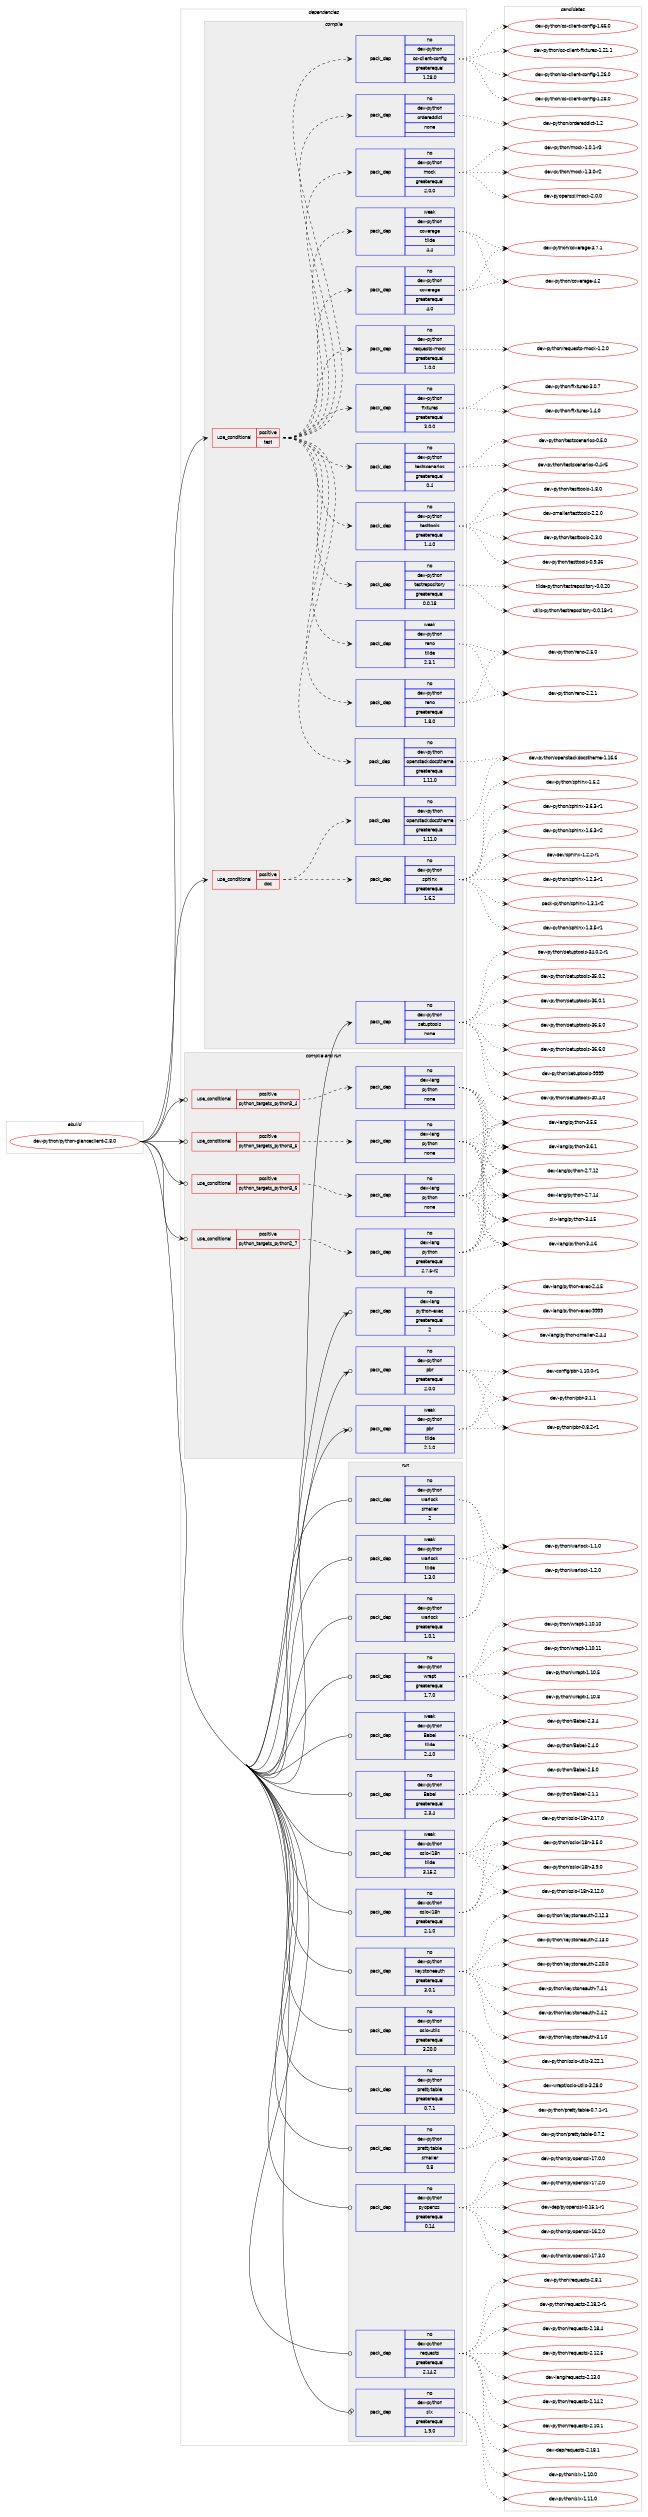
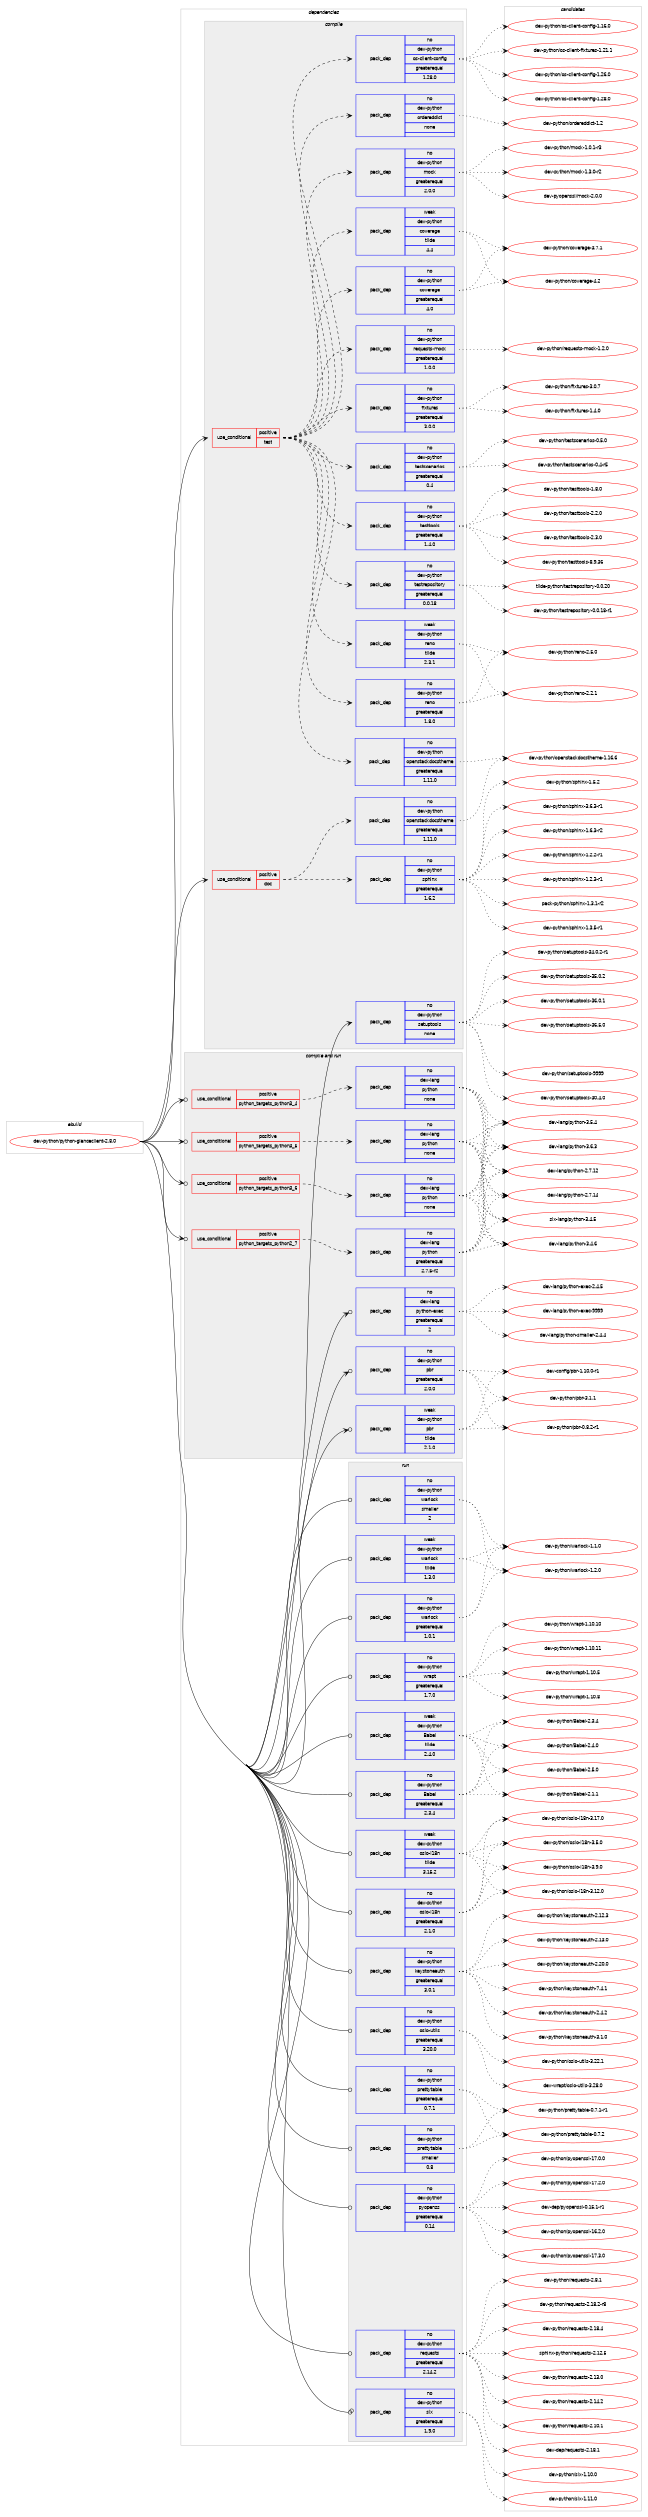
(573, 27) -> (573, 27)
(573, 514) -> (573, 514)
(573, 562) -> (573, 562)
(573, 611) -> (573, 611)
(573, 855) -> (573, 855)
(573, 1050) -> none
(573, 1123) -> (573, 1123)
(573, 1147) -> (573, 1147)
(573, 2305) -> (573, 2305)
(573, 2353) -> (573, 2353)
(573, 2378) -> (573, 2378)
